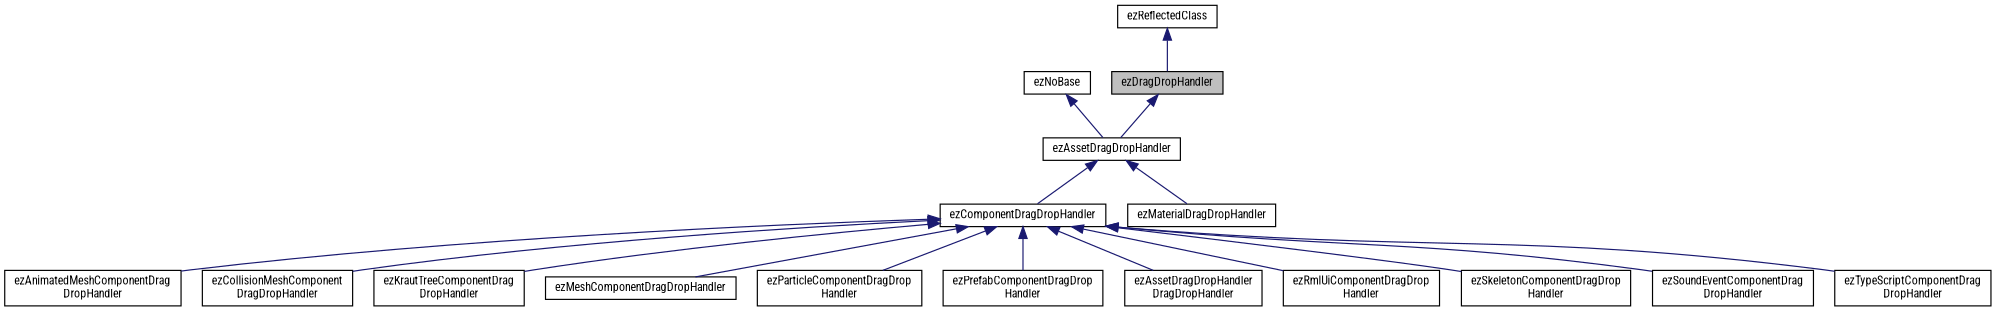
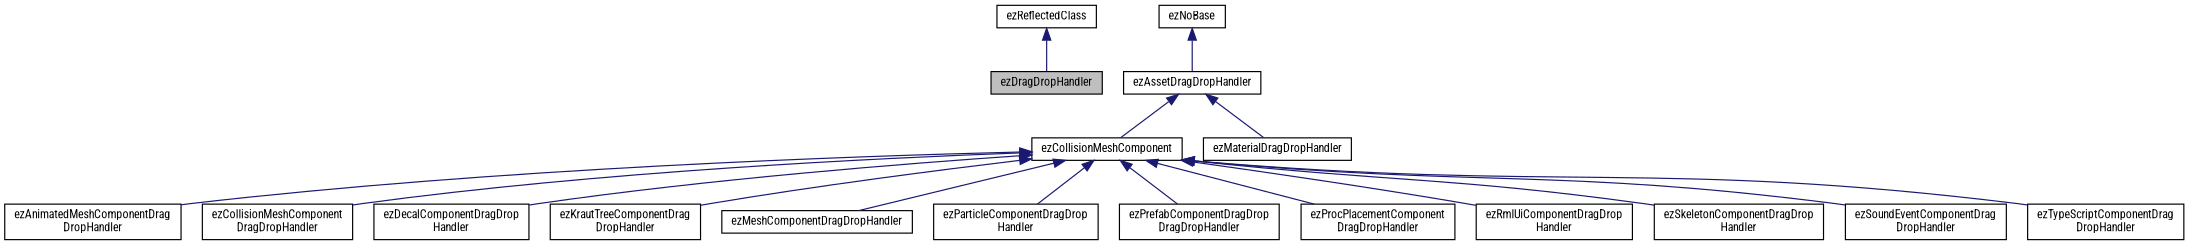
(1136, 121) -> none
(1023, 215) -> (1107, 149)
none -> (451, 222)
(1023, 288) -> (1199, 222)
(1193, 288) -> (1378, 222)
